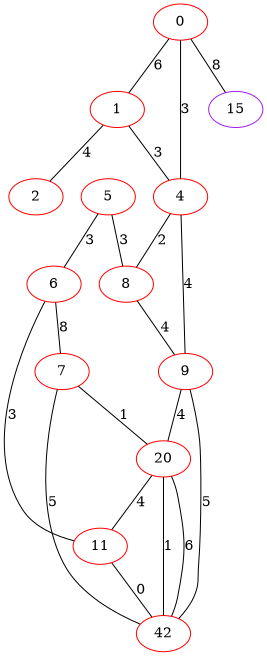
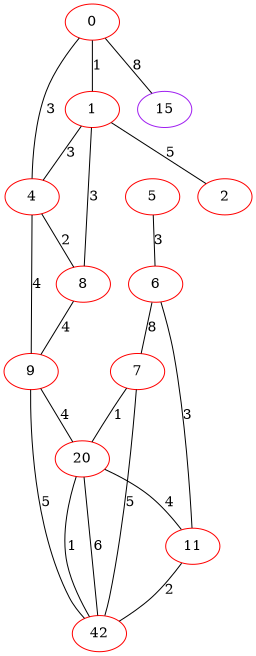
(158, 66) -> (97, 66)
(87, 153) -> (171, 153)
(117, 241) -> (88, 197)
(141, 590) -> (170, 590)
